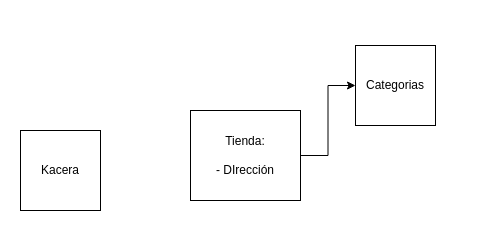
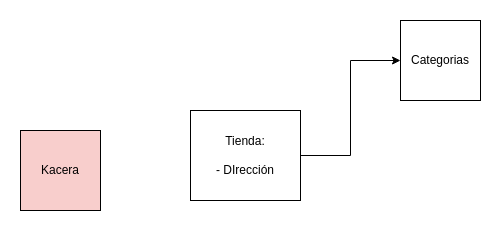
(396, 86) -> (441, 61)
(61, 171) -> (61, 171)
